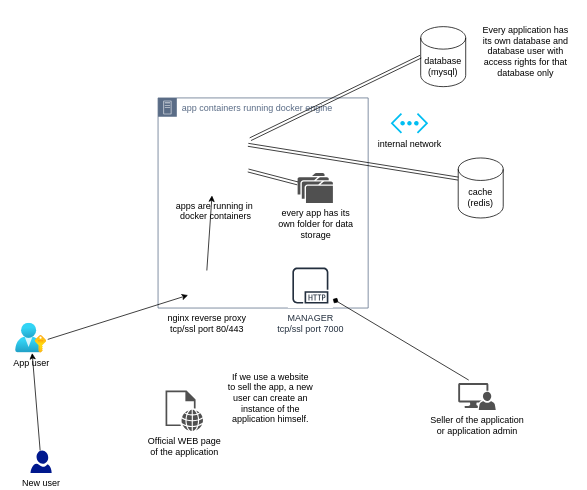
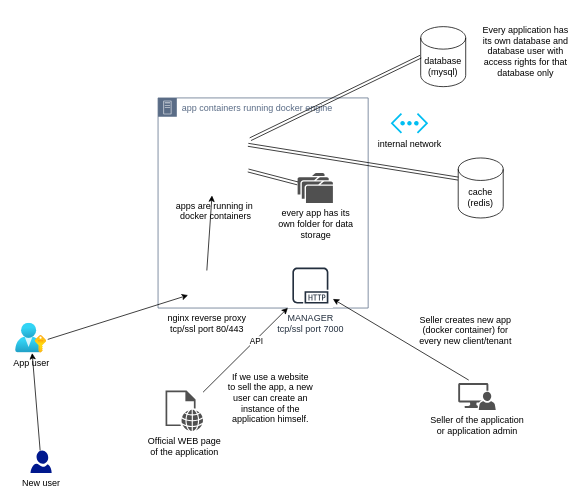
(338, 302) -> (338, 302)
none -> (465, 330)
none -> (209, 386)
